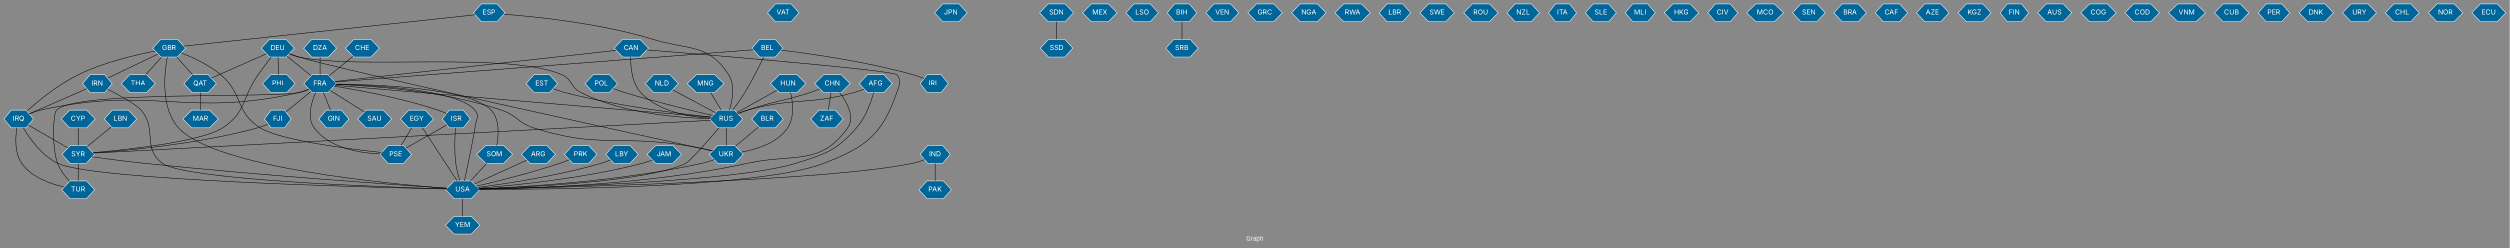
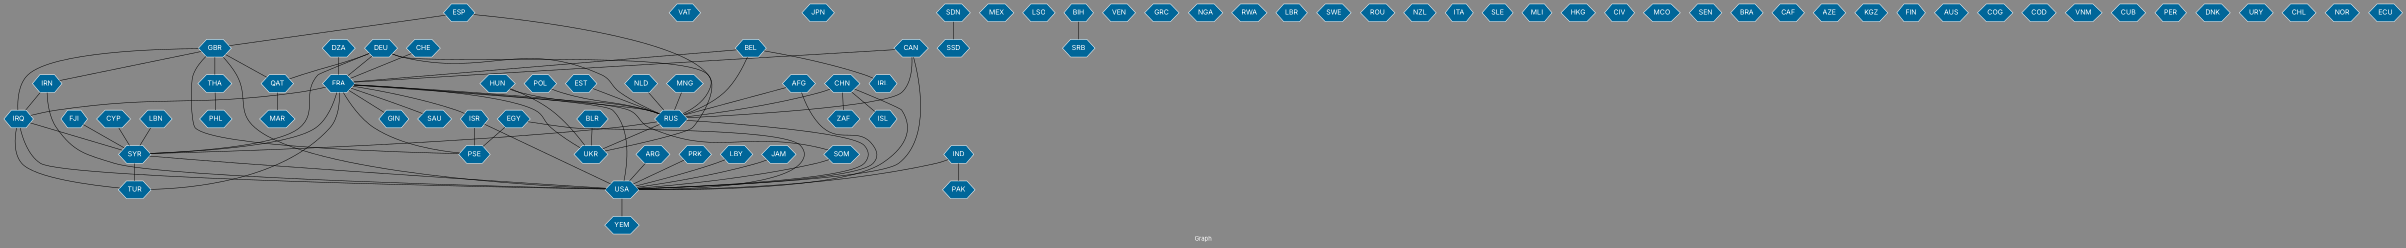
(278, 66) -> (215, 103)
(298, 102) -> (286, 139)
none -> (883, 119)
(597, 180) -> none
